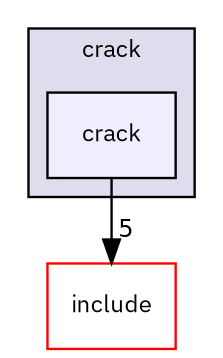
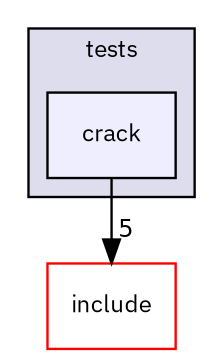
(112, 51) -> (112, 51)
